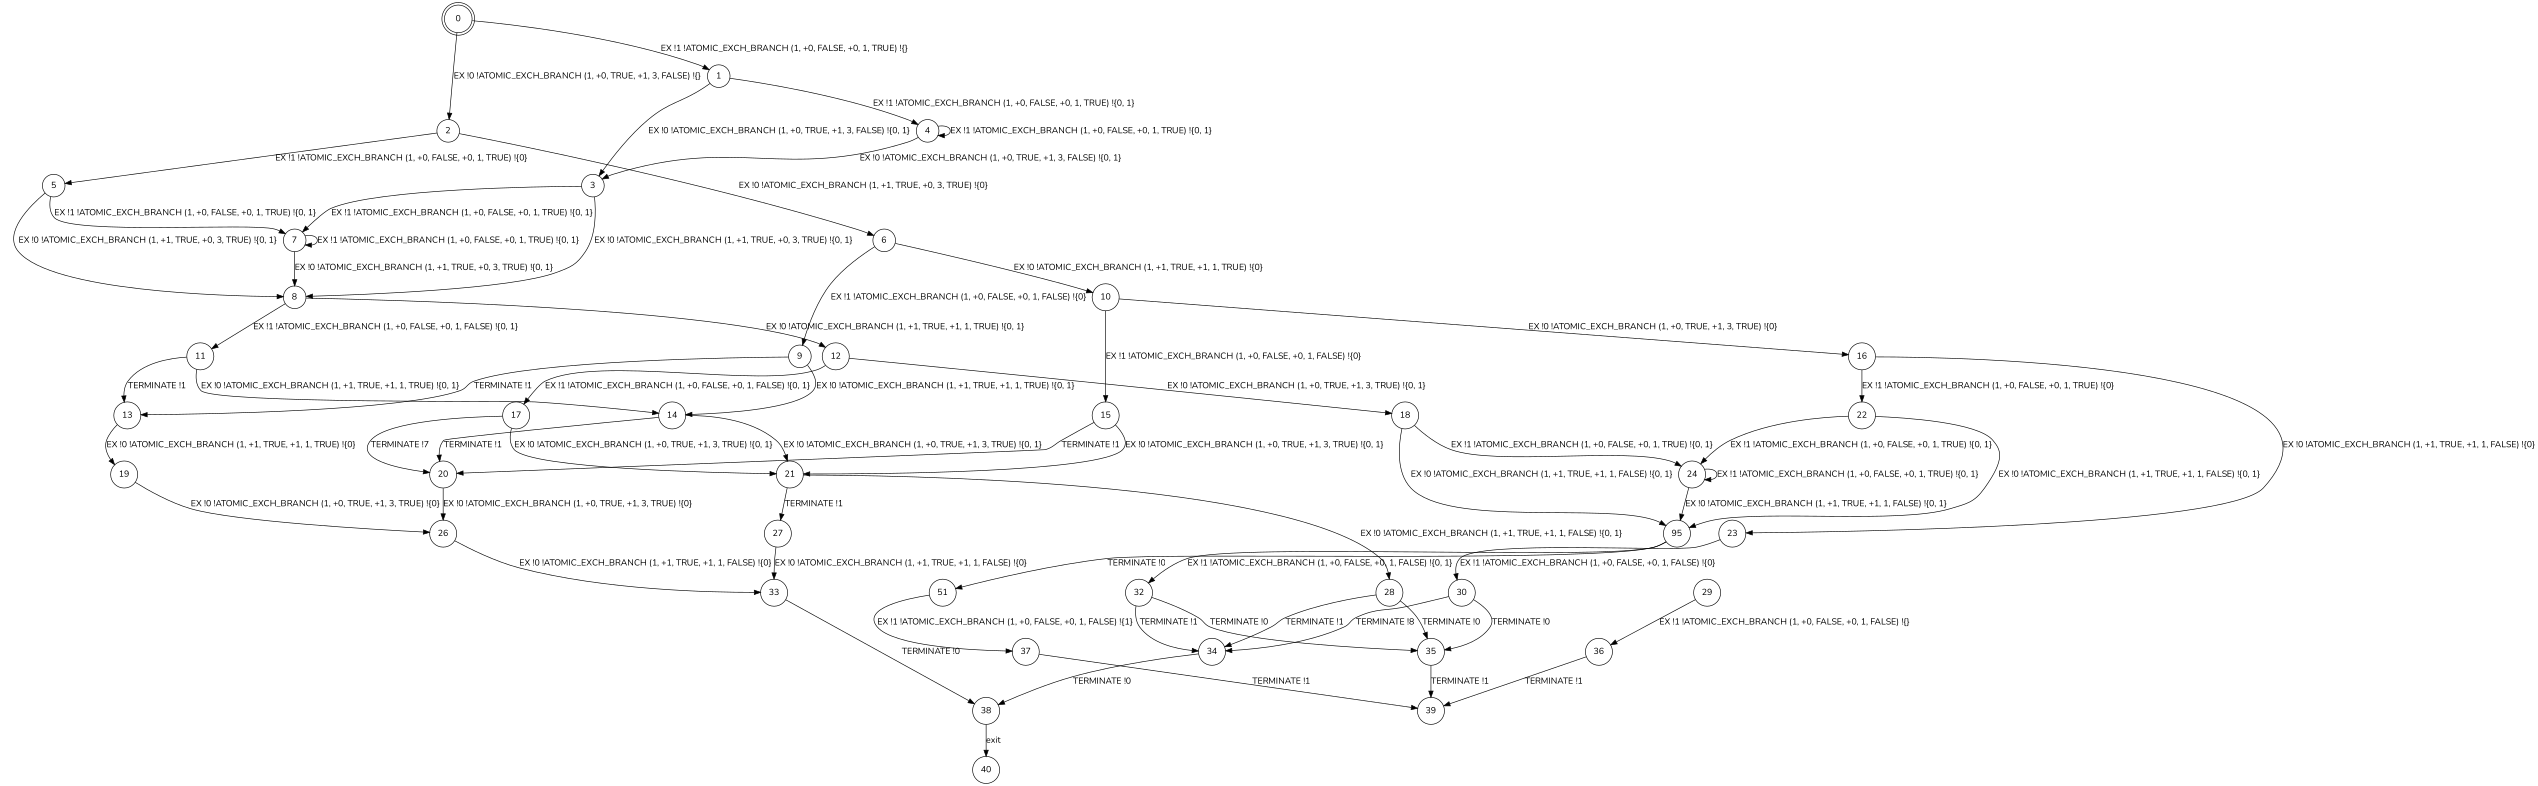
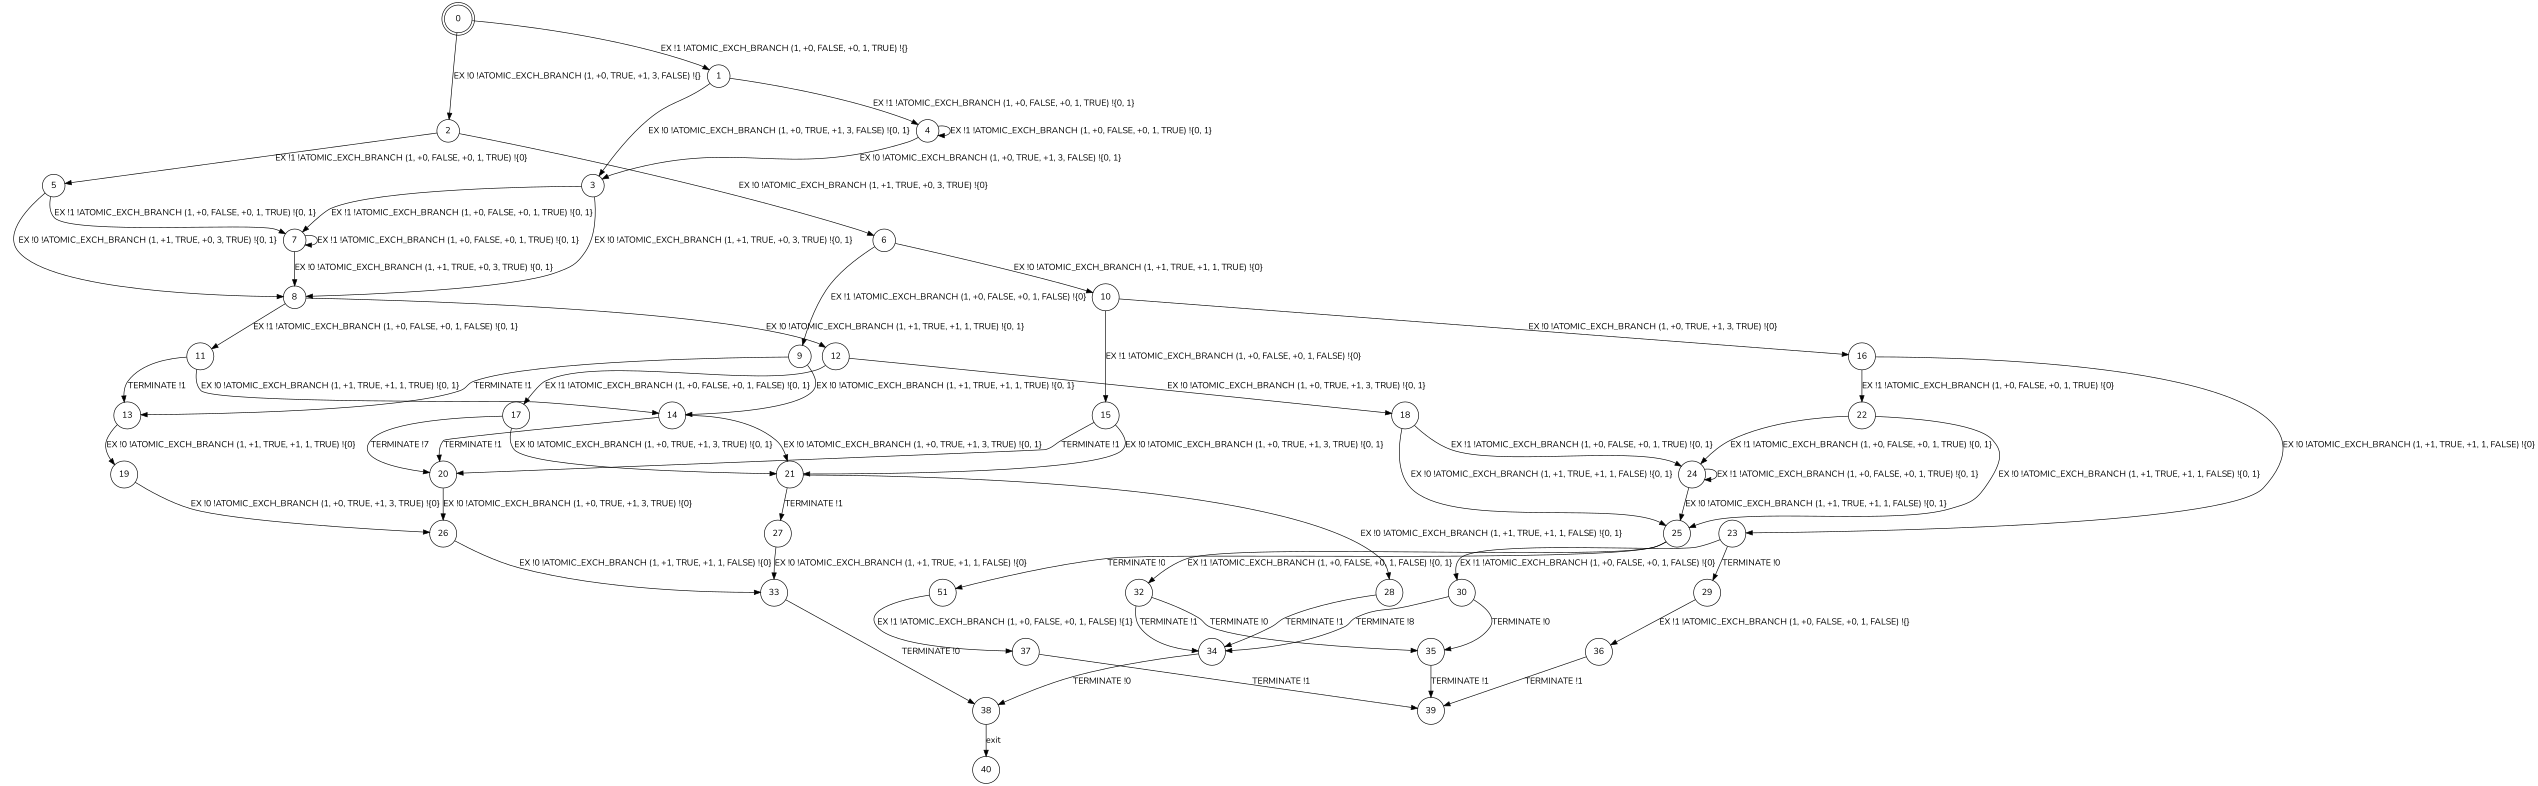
(1677, 534) -> (1677, 534)
none -> (1722, 561)
(1415, 615) -> none
